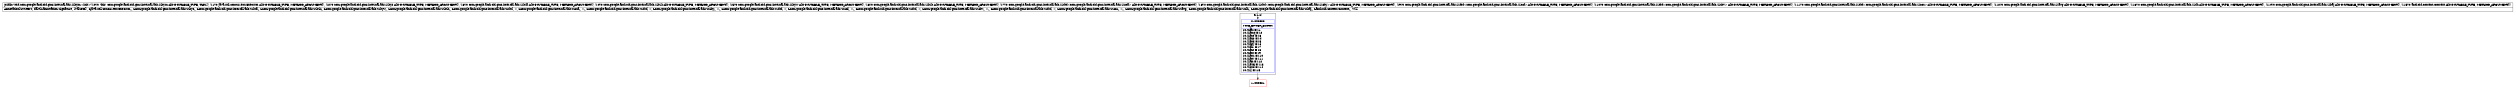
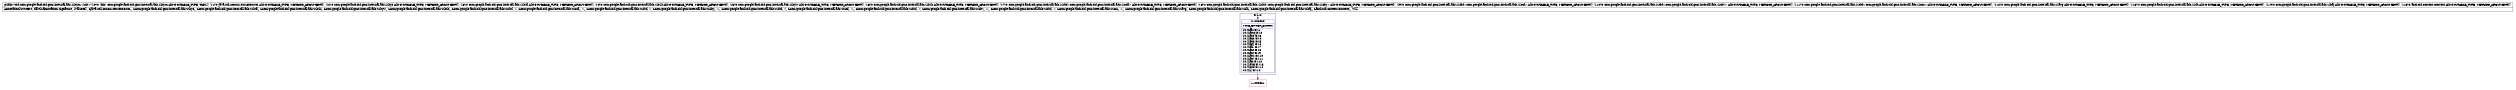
(1252, 70) -> (1252, 70)
